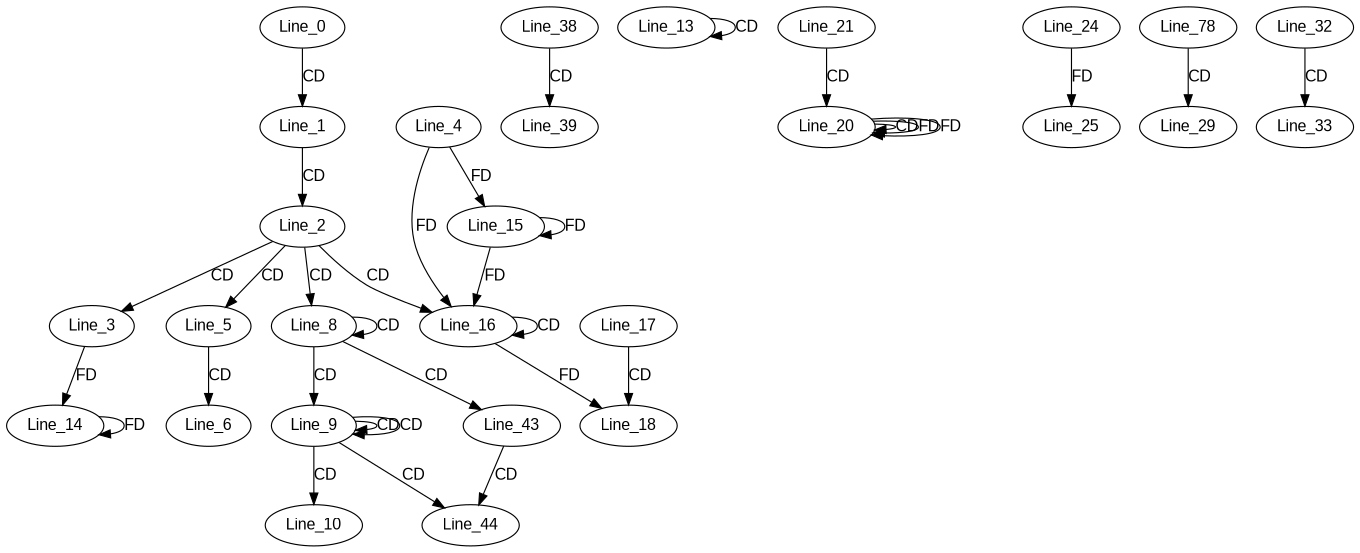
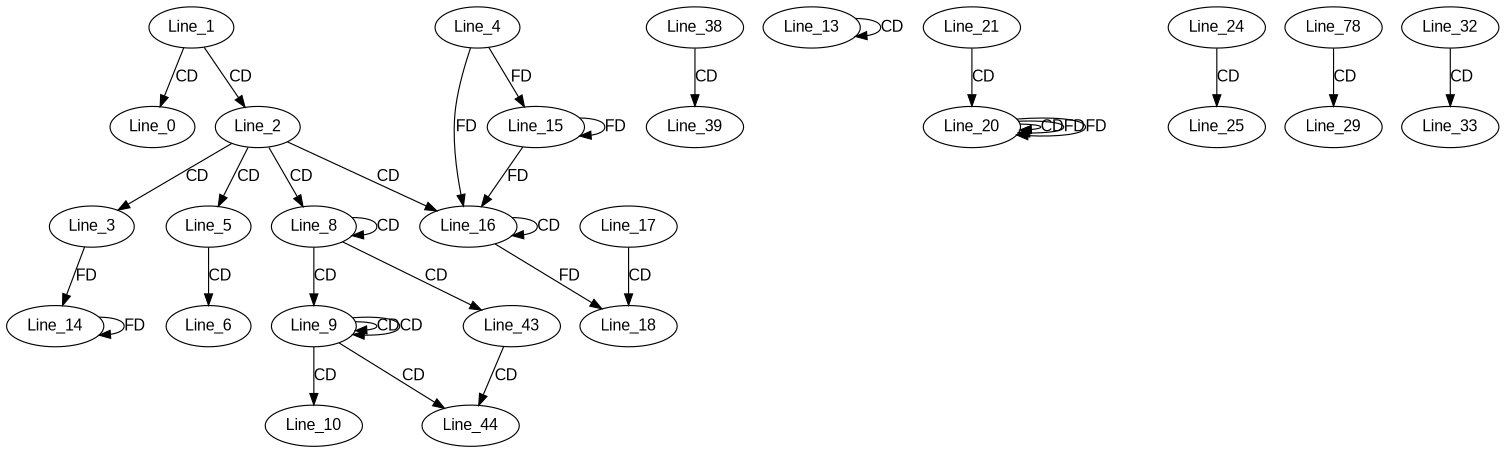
(302, 72) -> (174, 72)
(1082, 77) -> (1228, 77)
